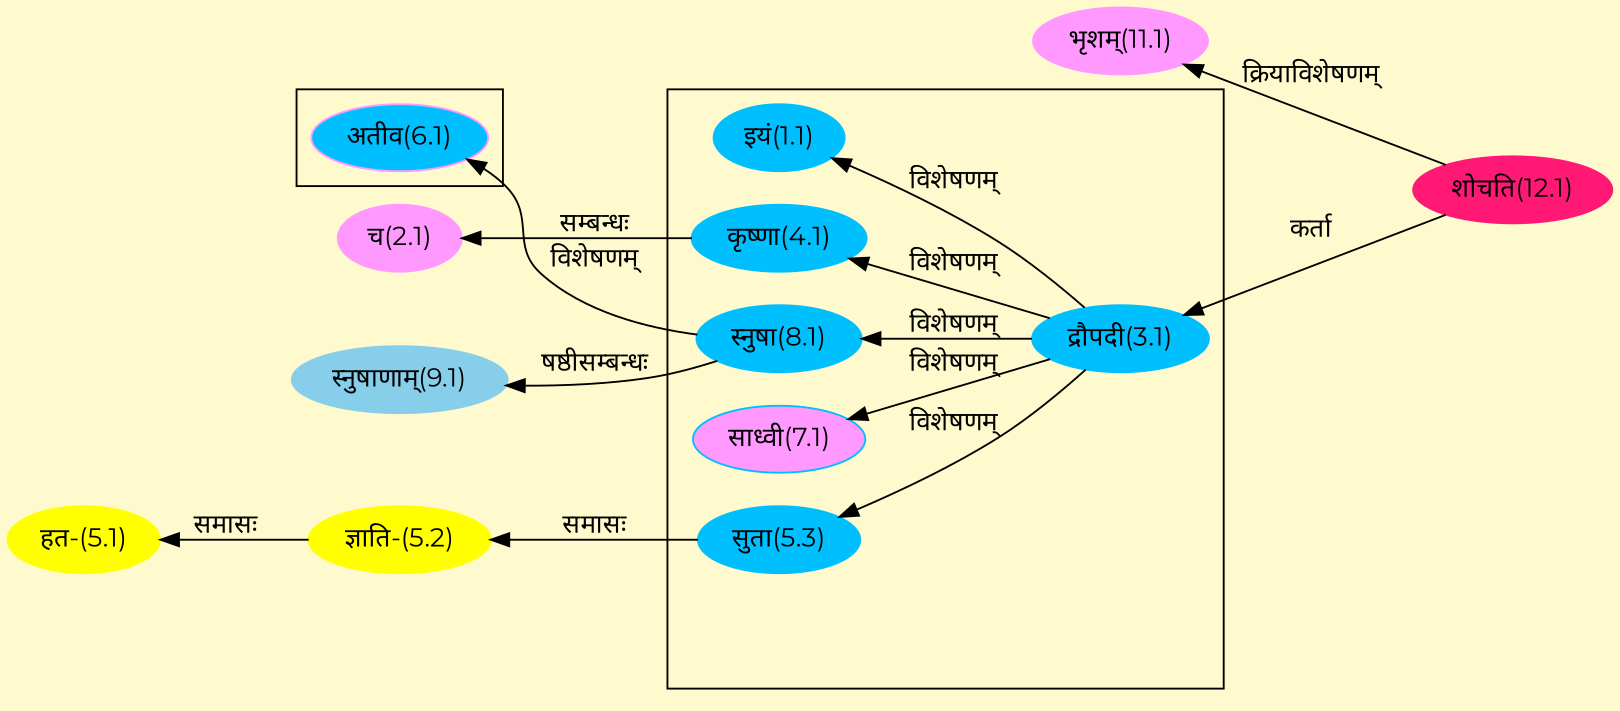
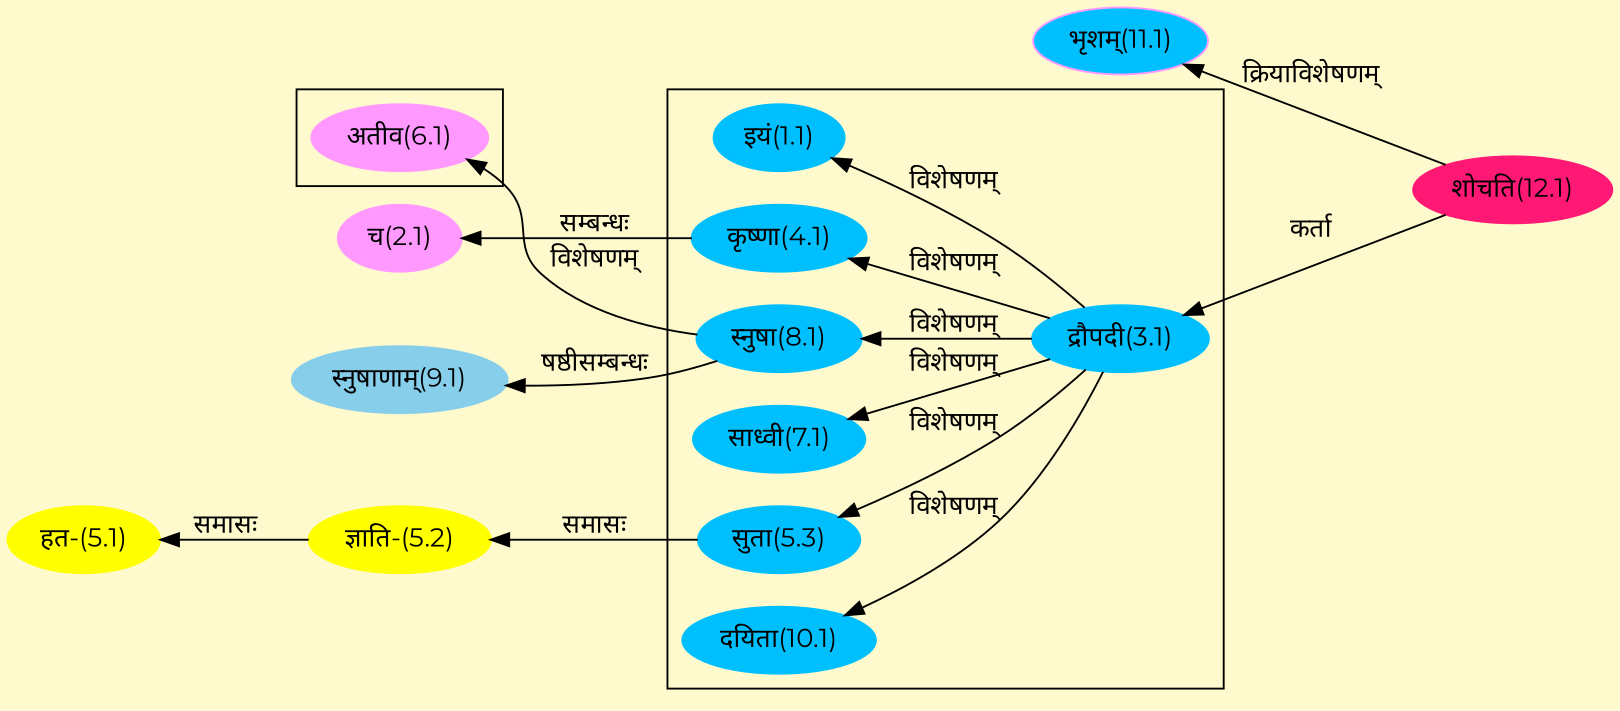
(1121, 41) -> (1121, 41)
(400, 138) -> (400, 138)
(779, 439) -> (779, 439)
none -> (779, 640)
